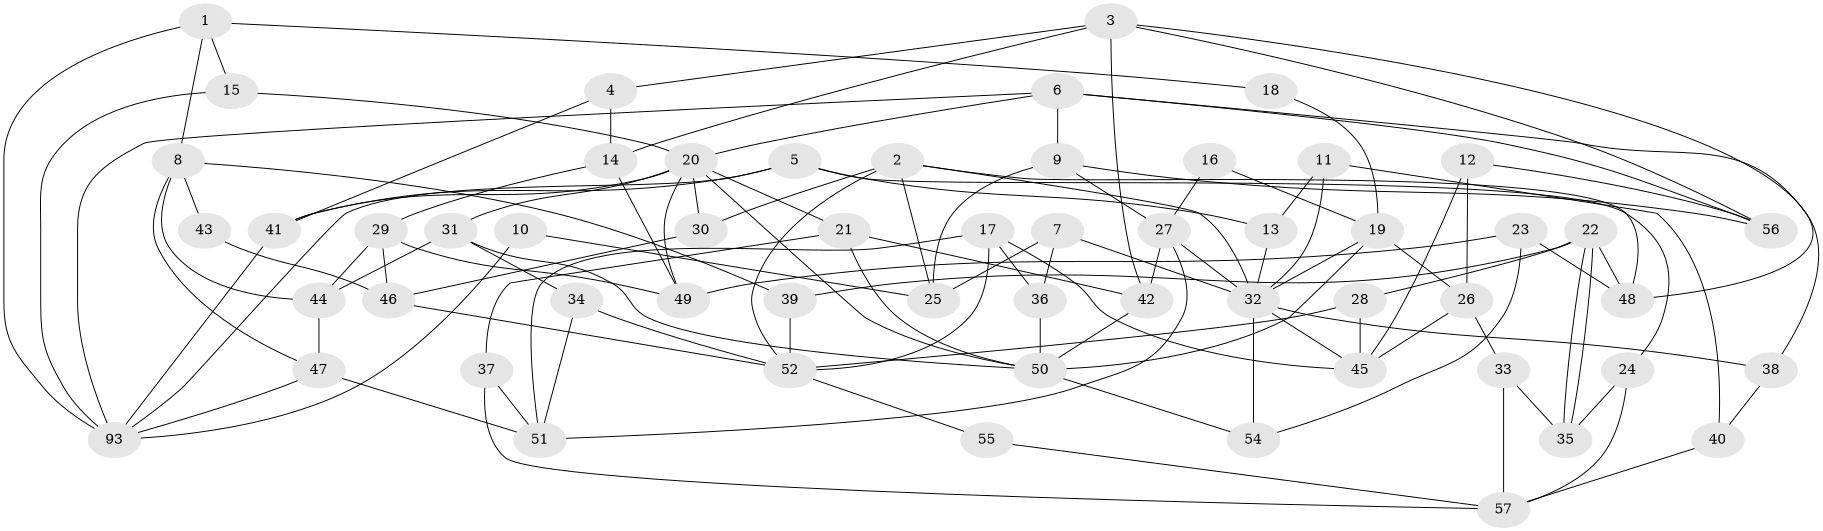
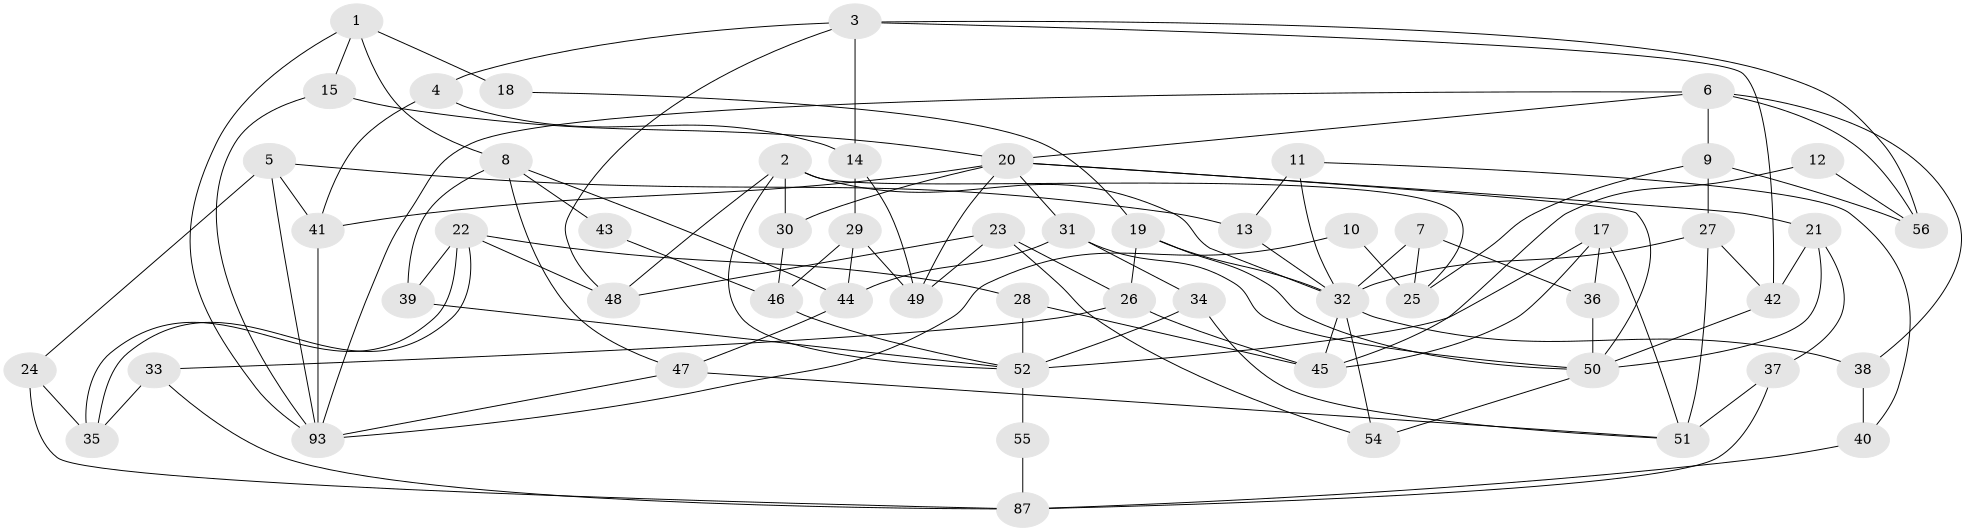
(1210, 161) -> none
(1467, 231) -> (1064, 266)
(1504, 510) -> (1023, 510)
